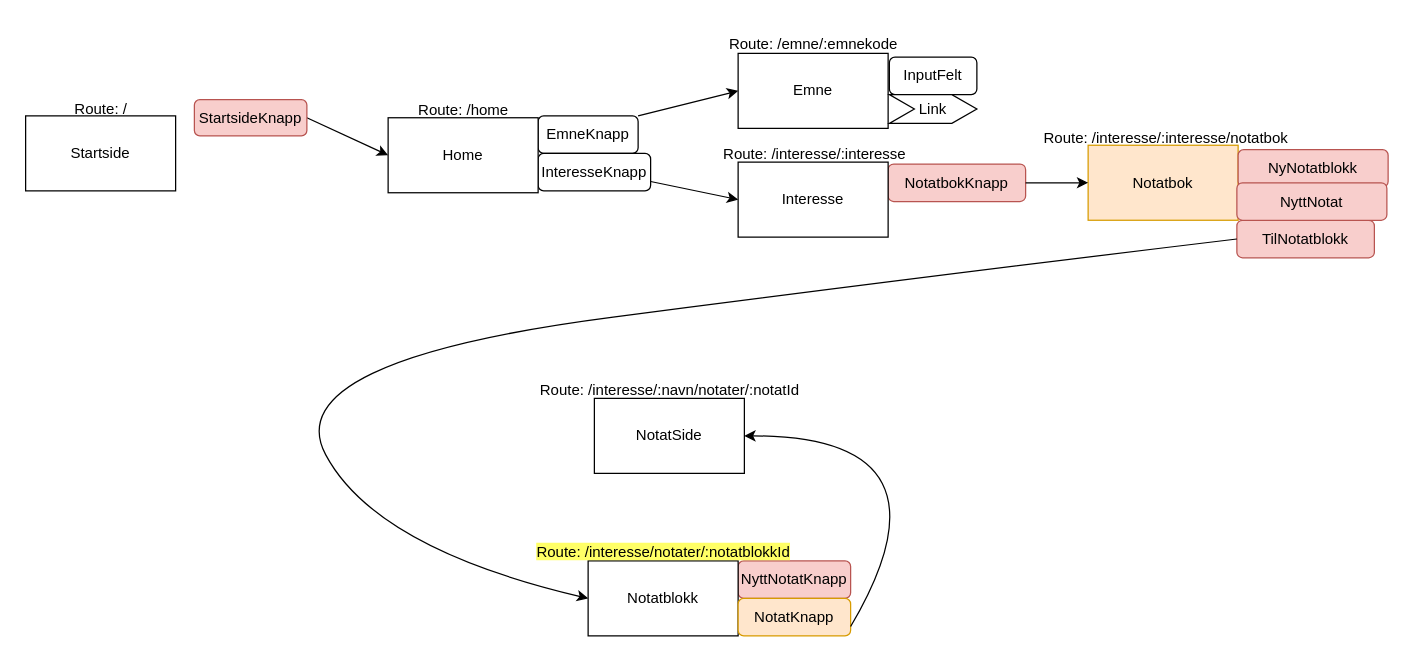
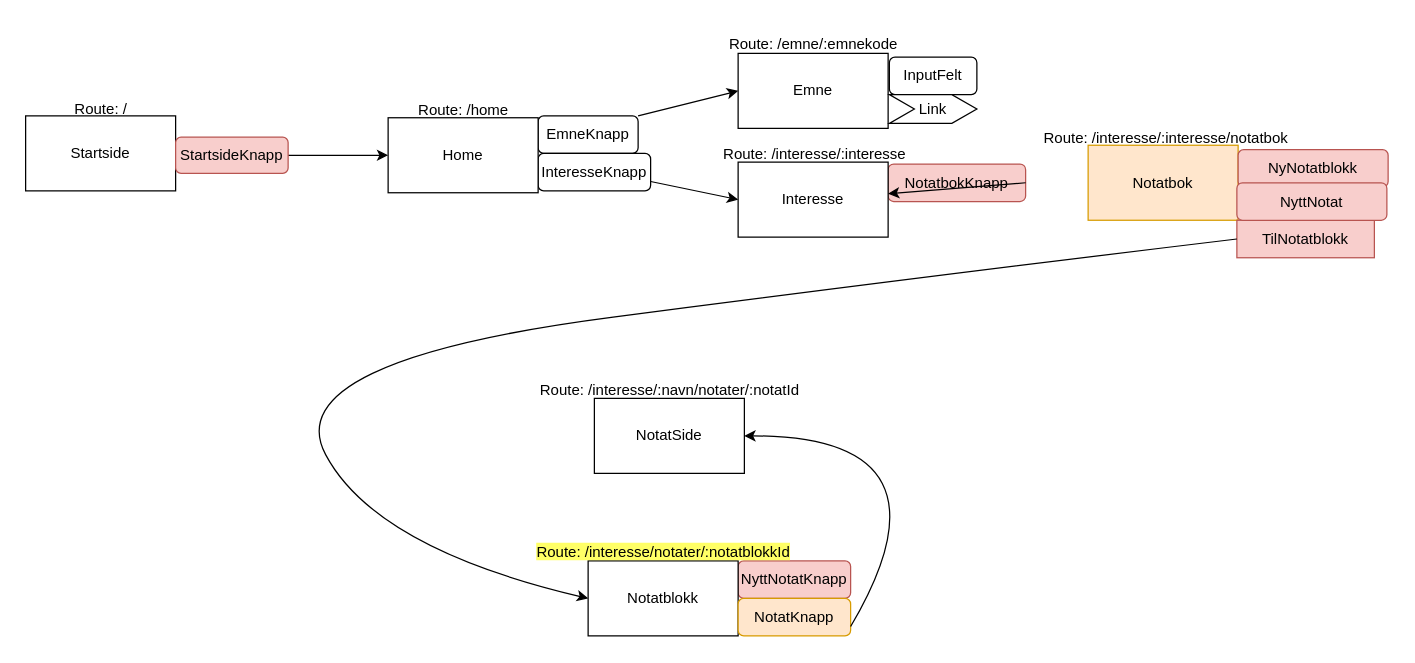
(251, 118) -> (232, 155)
(1053, 183) -> (961, 188)
(1306, 239) -> (1306, 239)
